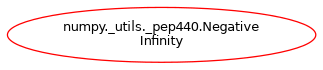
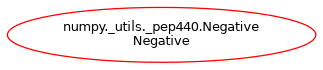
(162, 35) -> (162, 35)
